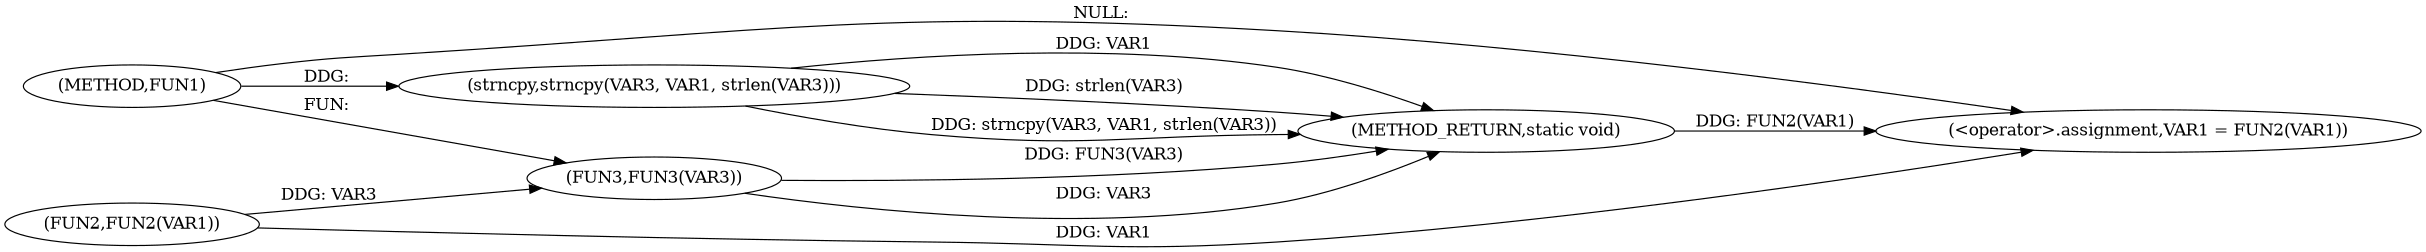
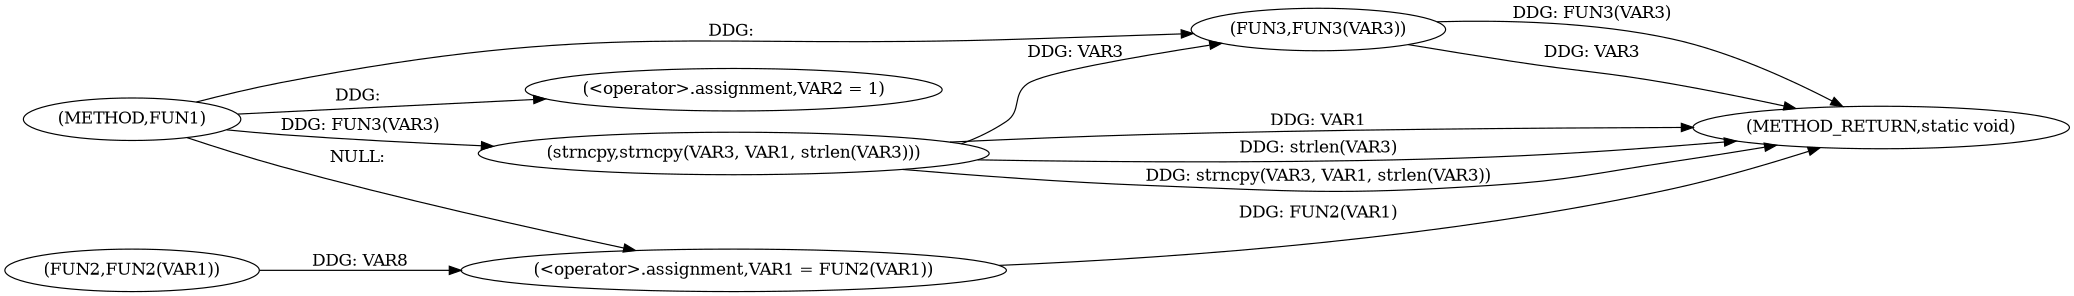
(329, 77) -> (360, 126)
none -> (734, 90)
(329, 106) -> (734, 31)
(1769, 131) -> (1408, 233)
(387, 202) -> (1071, 70)
(1104, 233) -> (360, 261)
